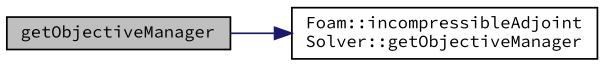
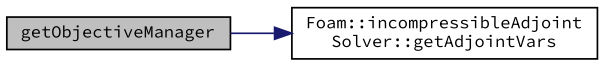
(445, 33) -> (445, 33)
